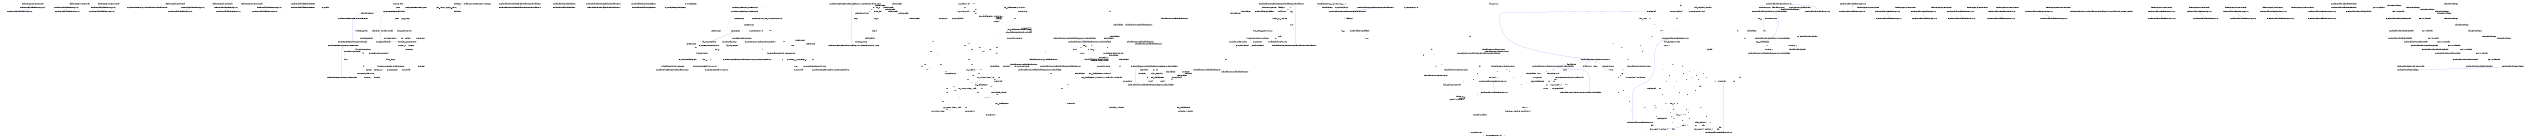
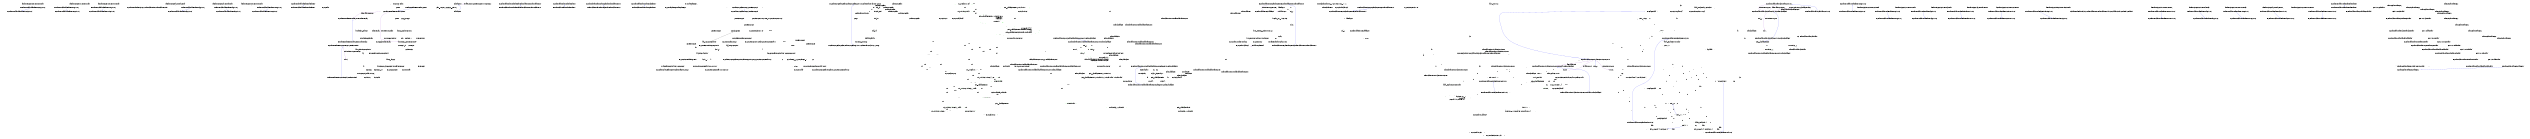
(1170, 80) -> (1166, 76)
